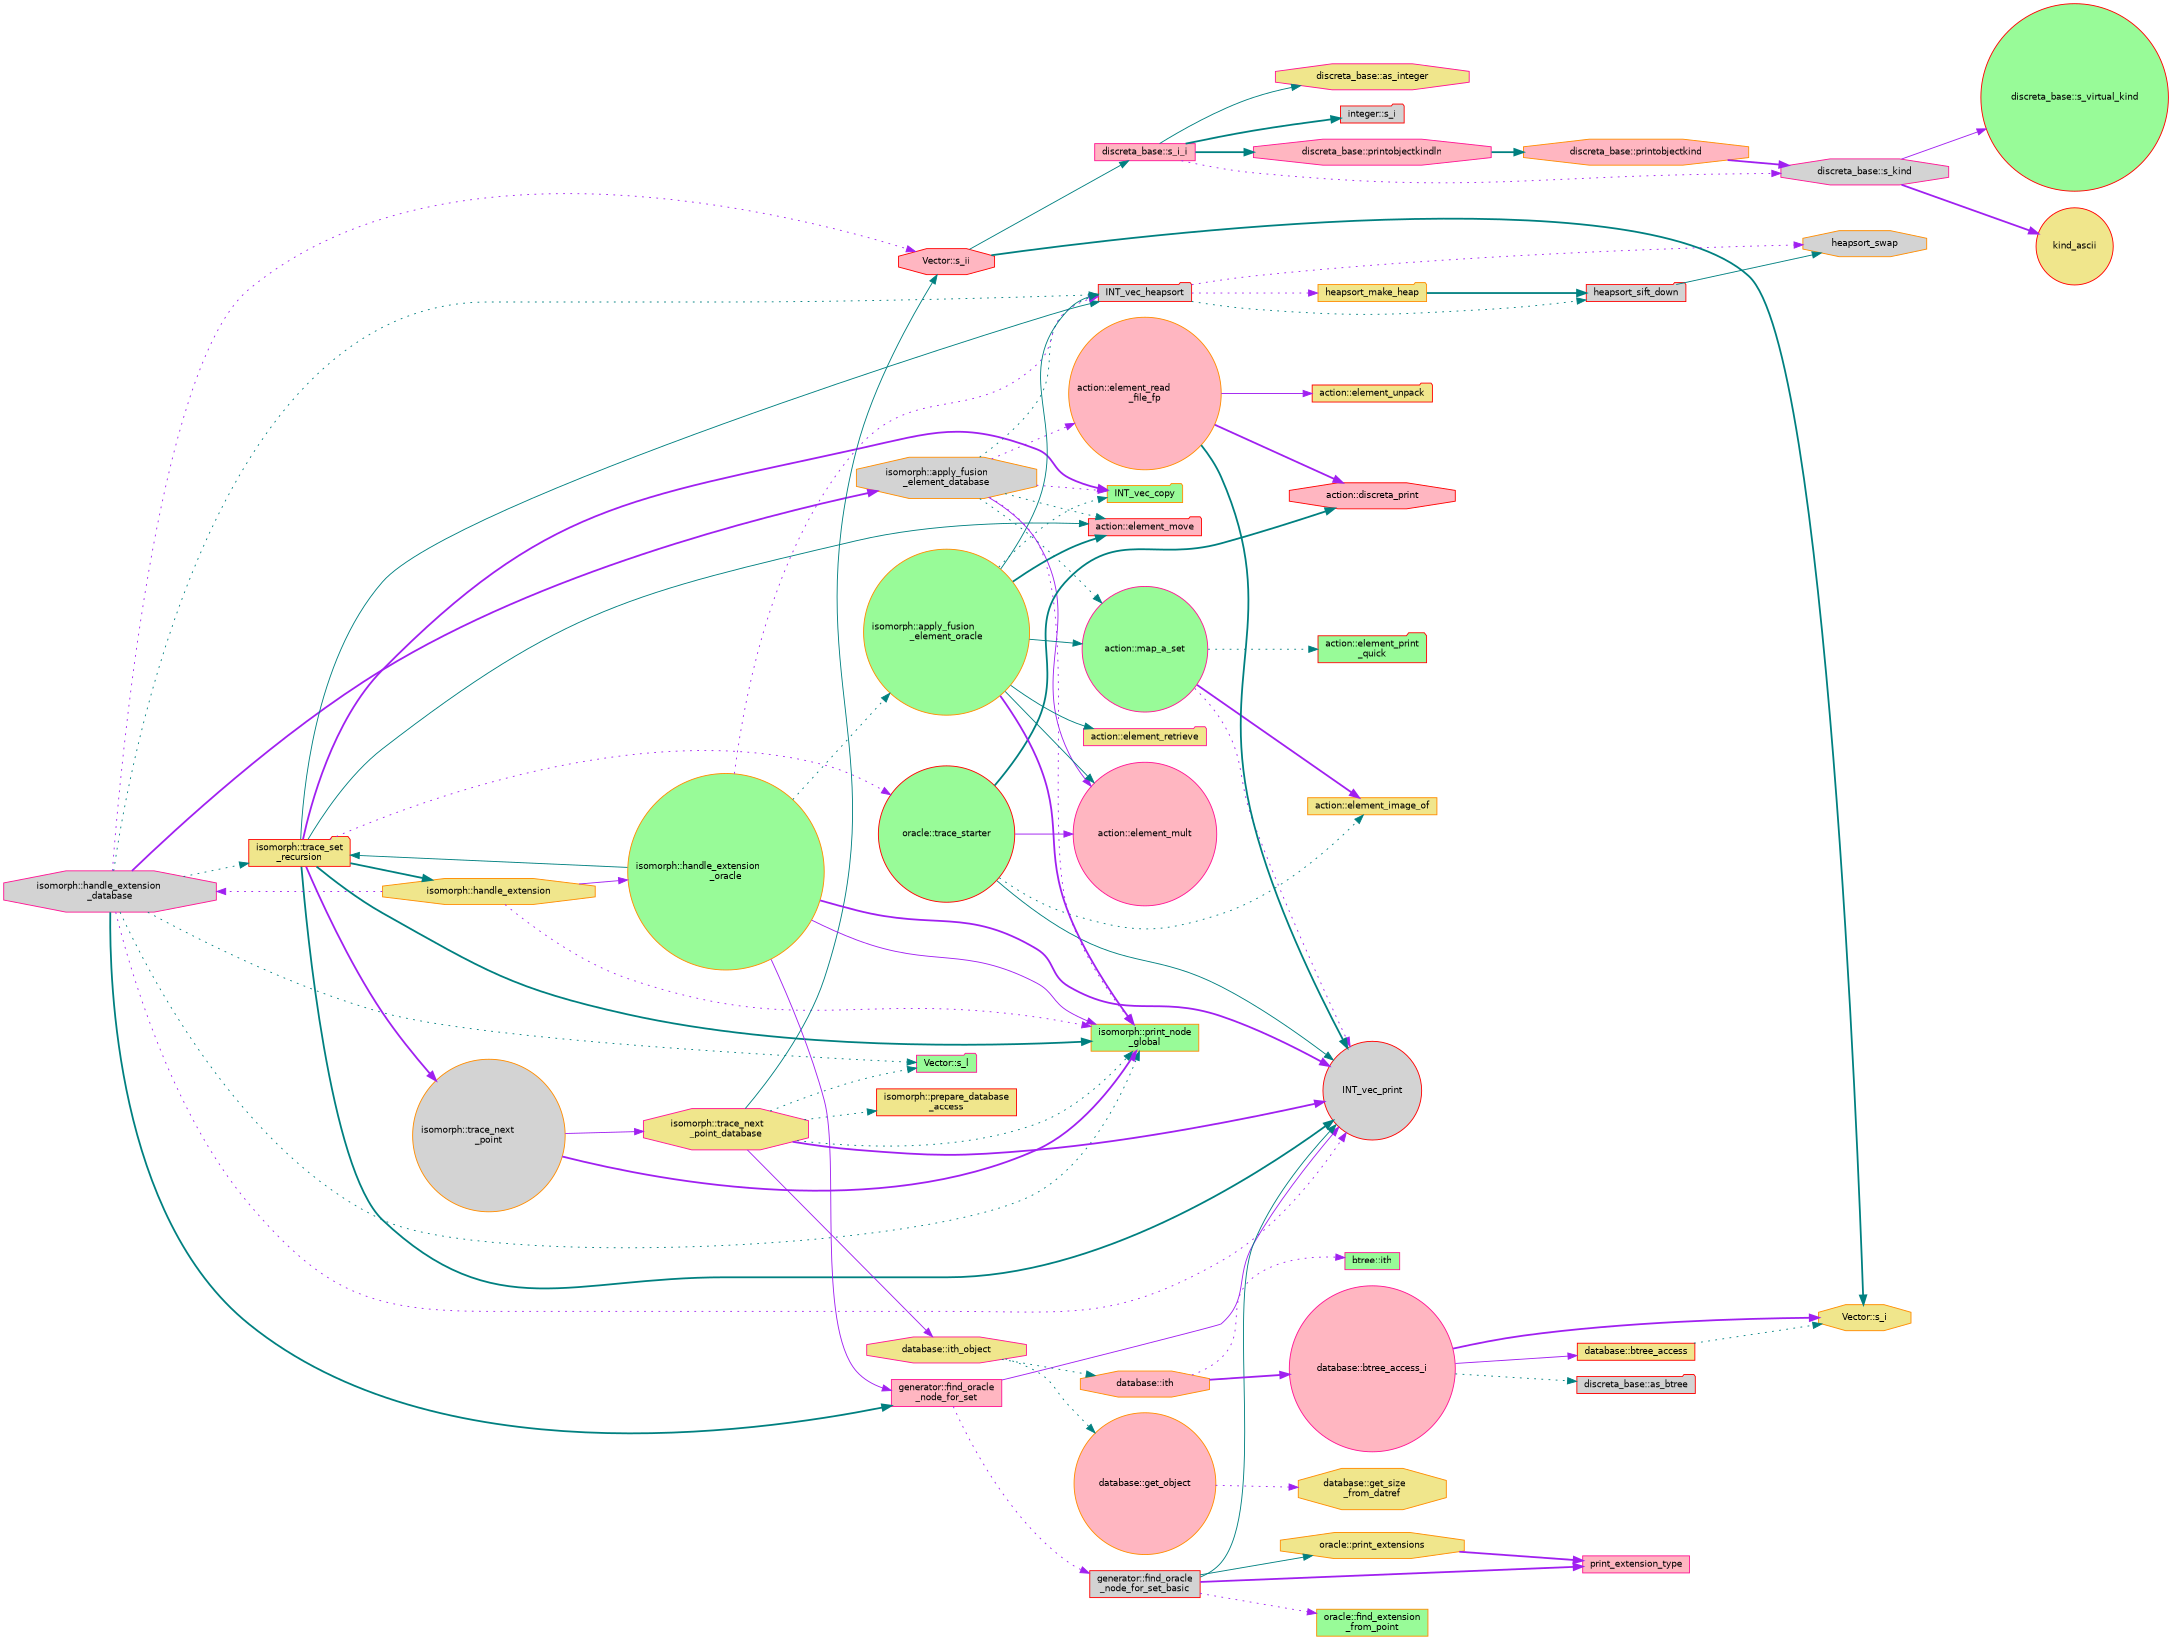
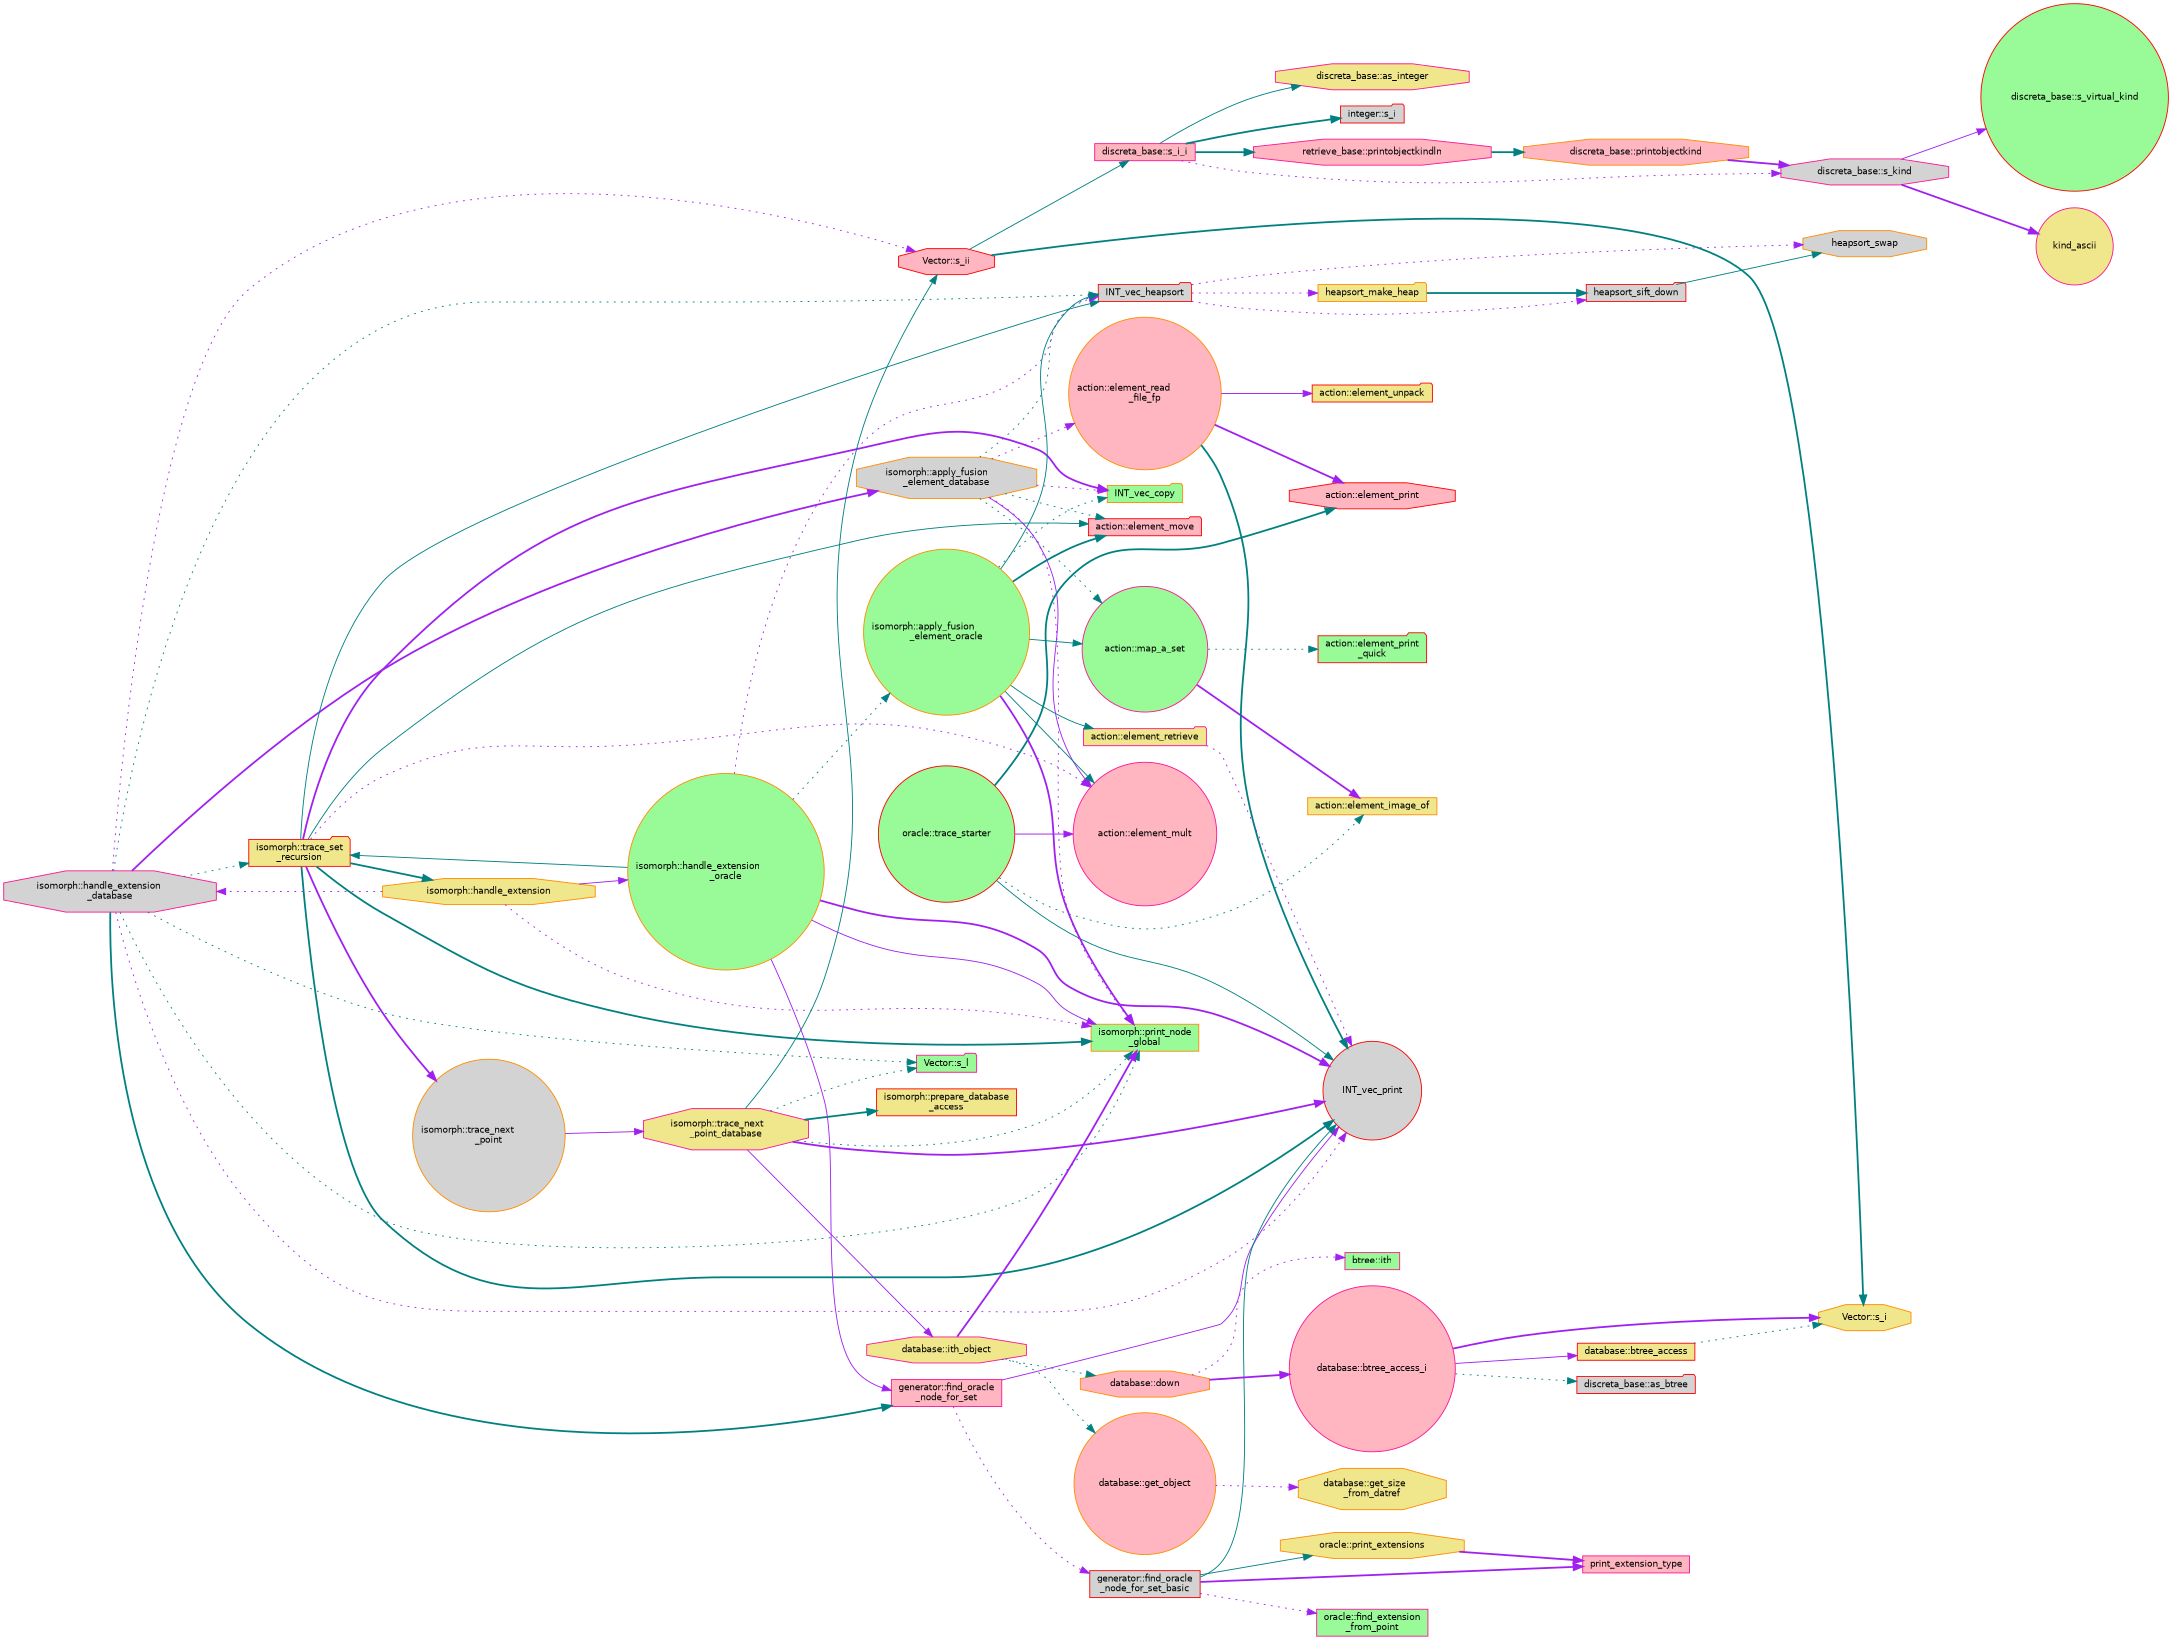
(1372, 152) -> (1372, 152)
(2075, 246) -> (2075, 246)
(1384, 314) -> (1384, 314)
(1372, 496) -> (1372, 496)
(603, 758) -> (688, 740)
(1287, 907) -> (1285, 895)
(836, 1116) -> (836, 1116)
(867, 1188) -> (1049, 1201)
(1145, 1384) -> (1145, 1384)
(1372, 1623) -> (1372, 1623)
